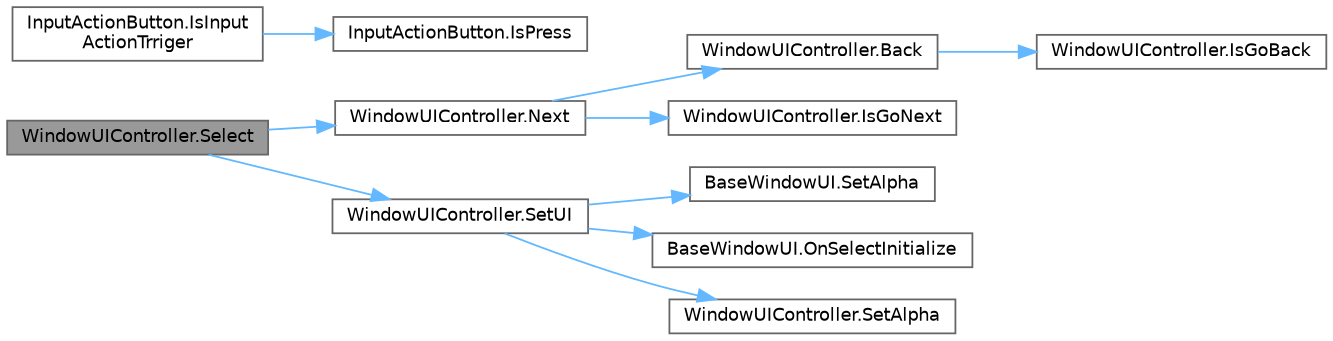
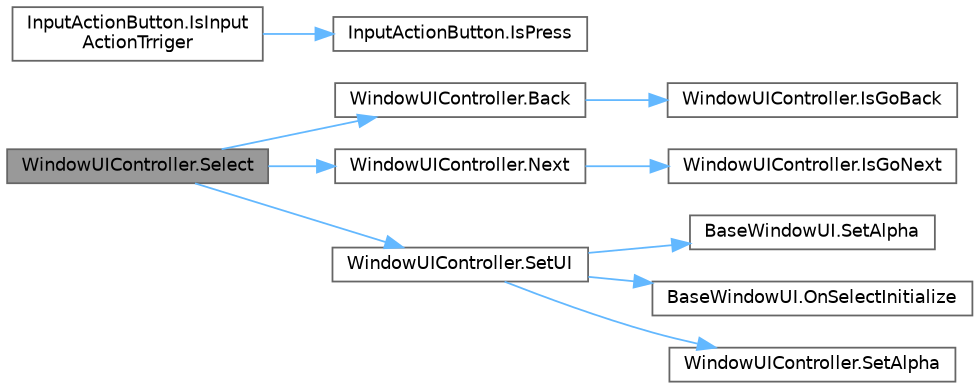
(627, 87) -> (290, 135)
